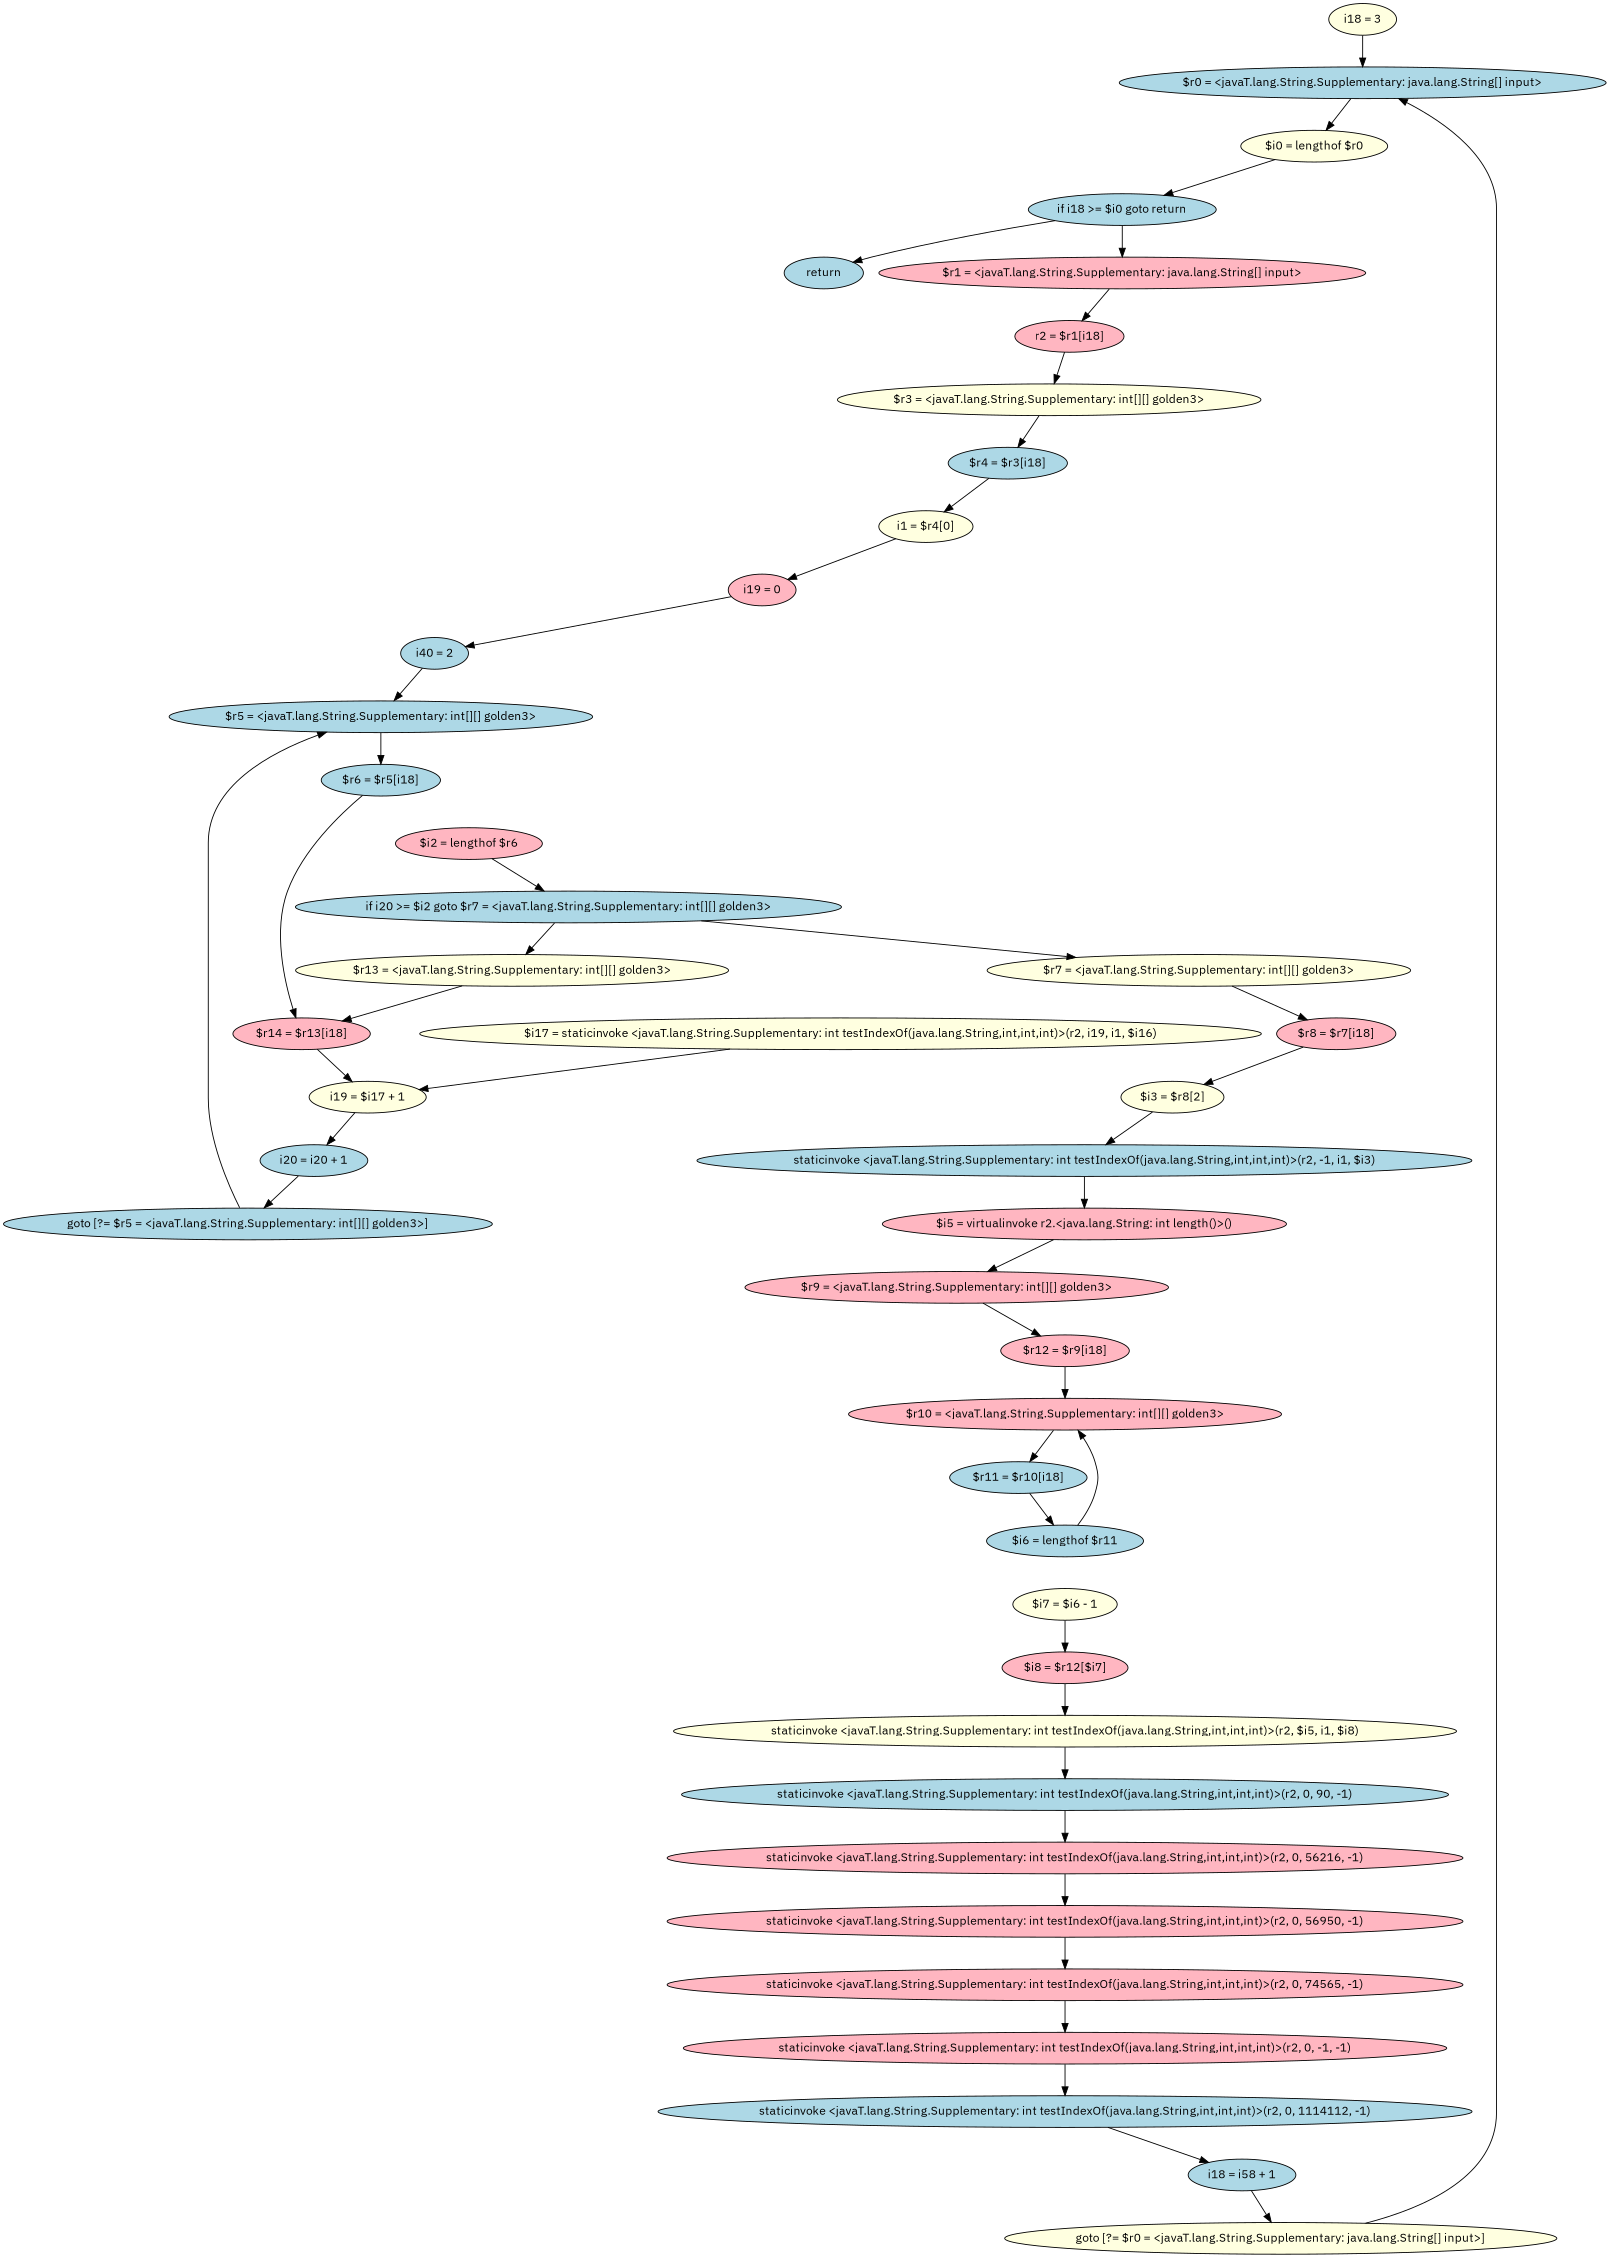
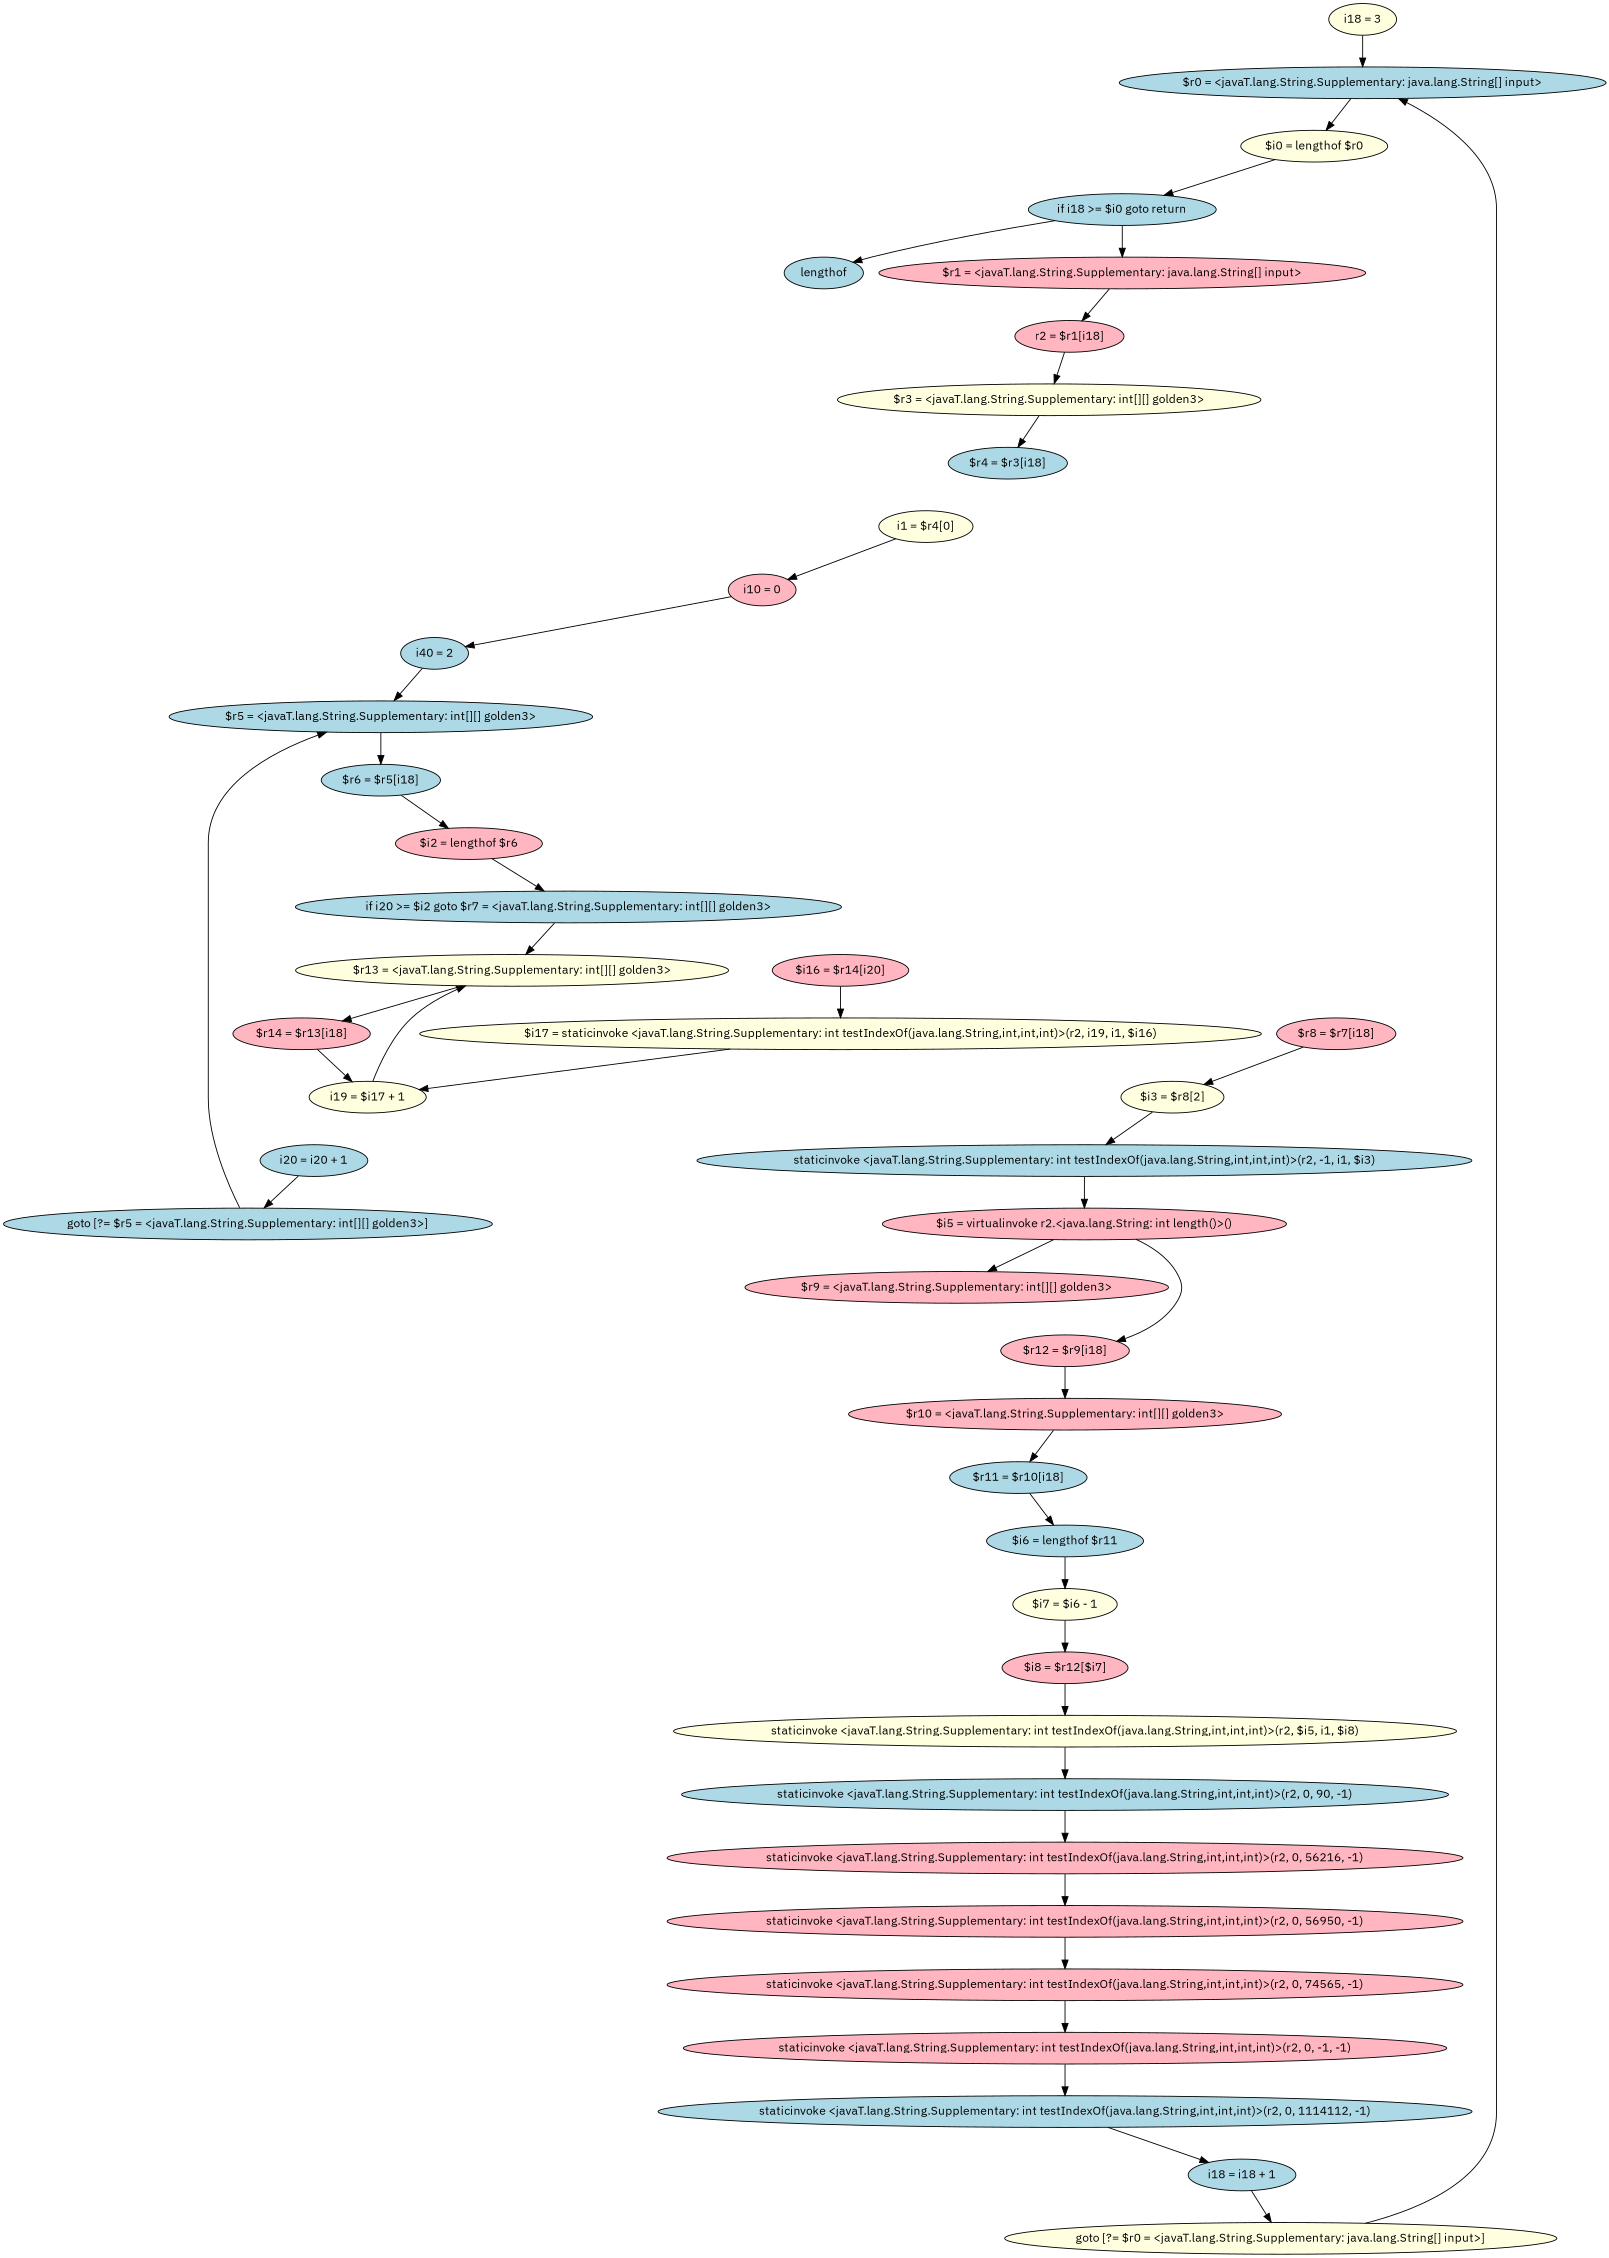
(824, 273) -> (824, 273)
(970, 492) -> none
(762, 590) -> (762, 590)
(288, 890) -> (421, 809)
none -> (841, 970)
(1199, 970) -> none
(344, 1125) -> (404, 1025)
(1008, 1317) -> (1181, 1293)
(1098, 1482) -> (1065, 1568)
(1242, 2175) -> (1242, 2175)
